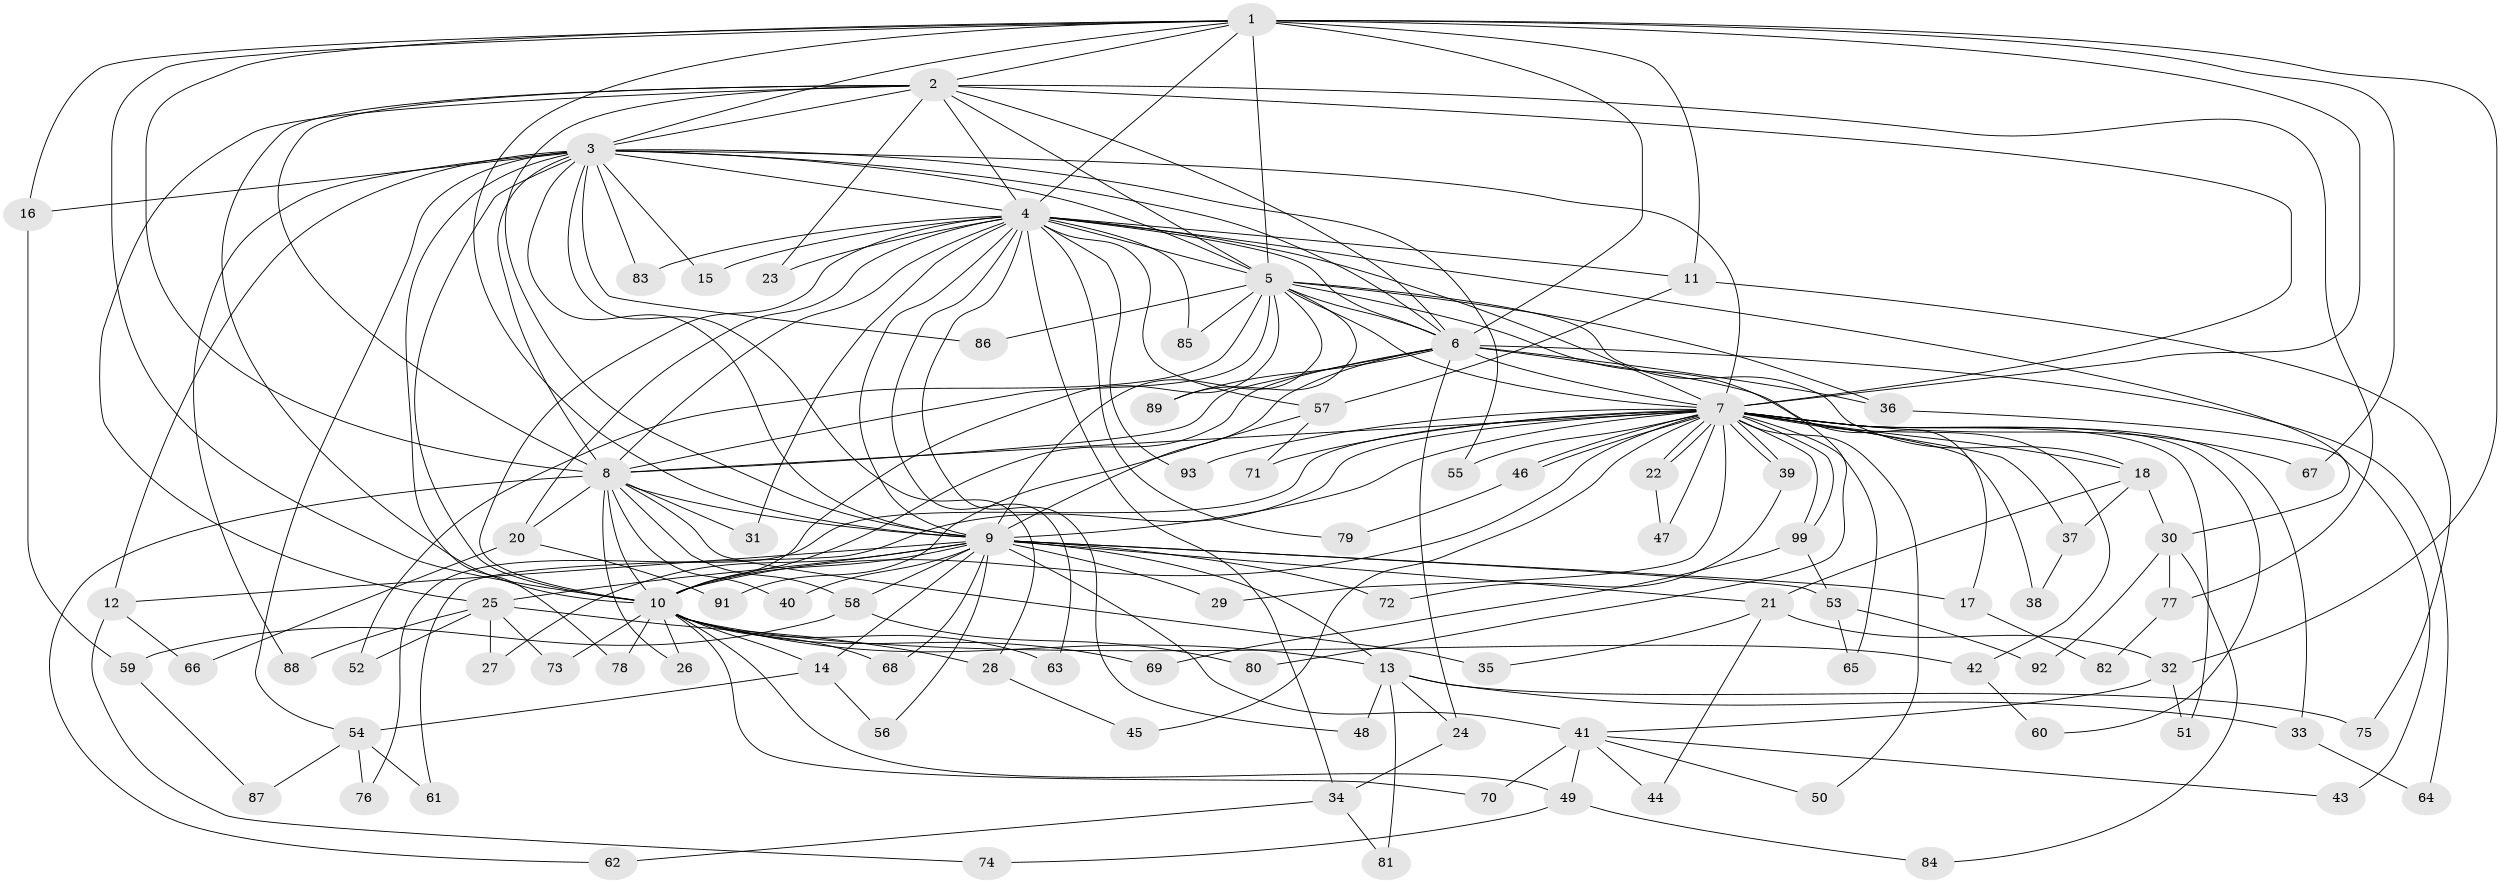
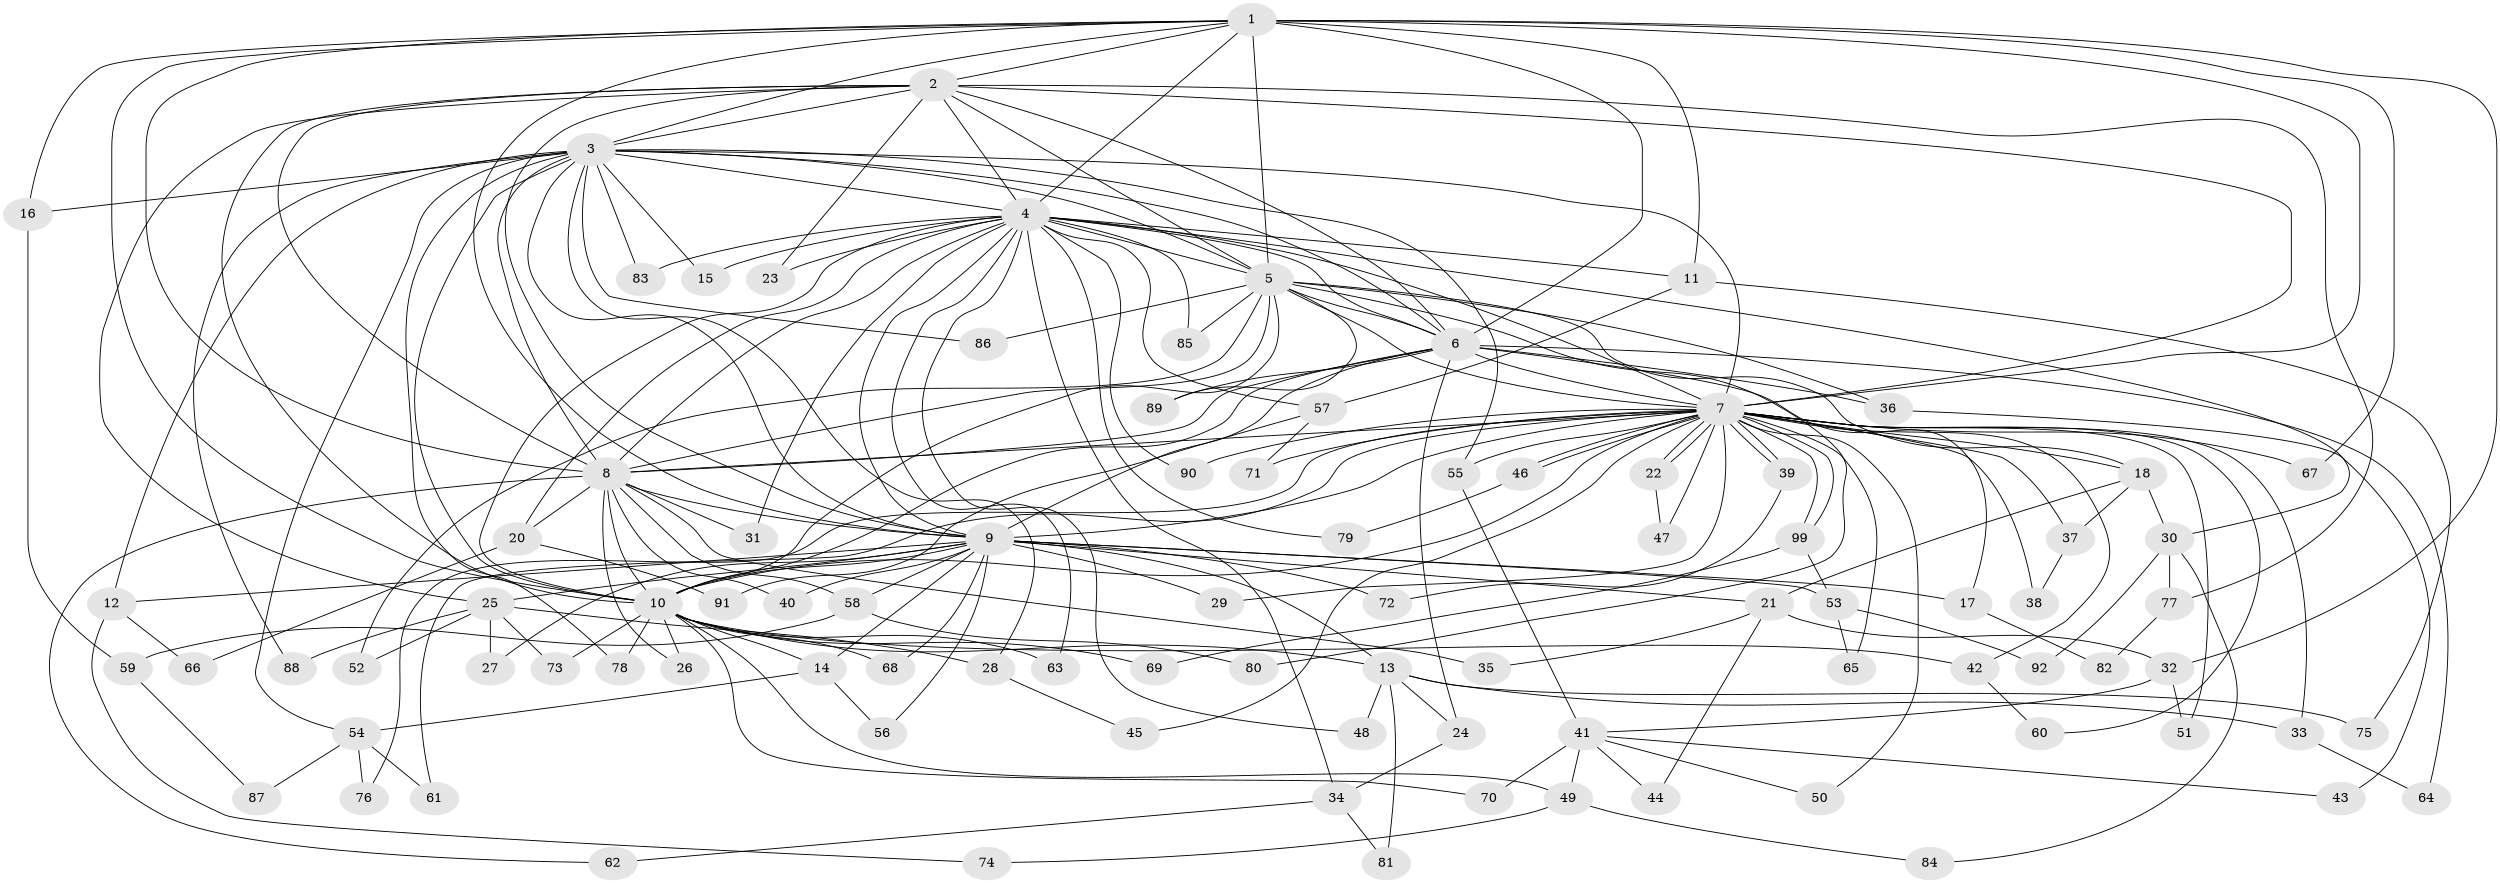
(1118, 396) -> none
(1189, 474) -> (1189, 474)
(1249, 696) -> (1516, 598)
